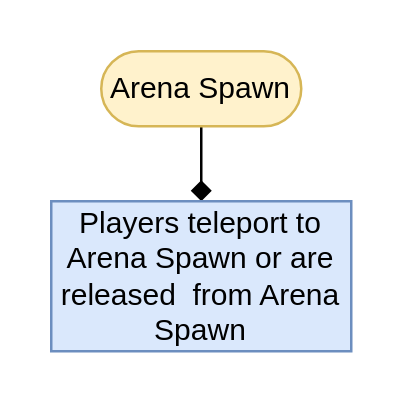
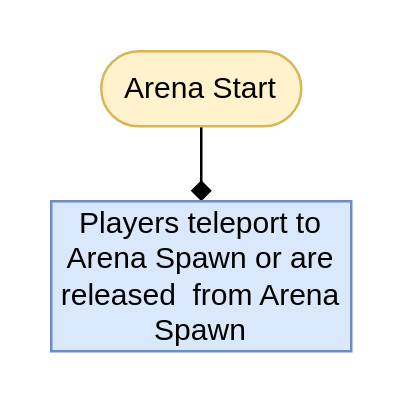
(201, 89) -> (201, 89)
